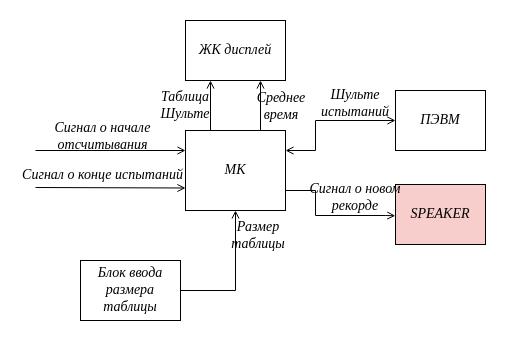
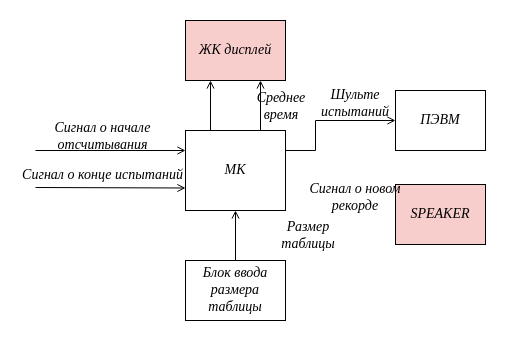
(236, 51) -> (236, 51)
(186, 106) -> none
(291, 151) -> (290, 151)
(327, 216) -> none
(259, 236) -> (309, 236)
(131, 291) -> (236, 291)
